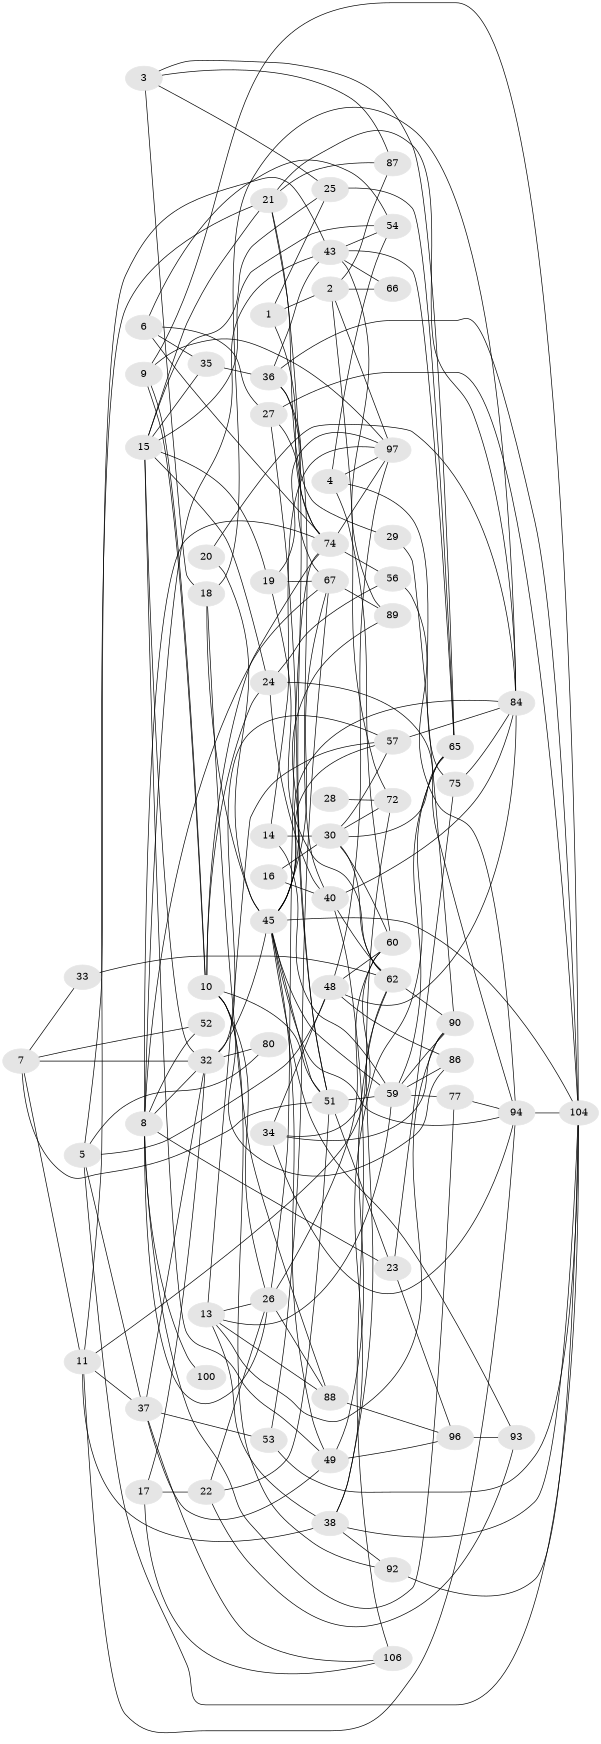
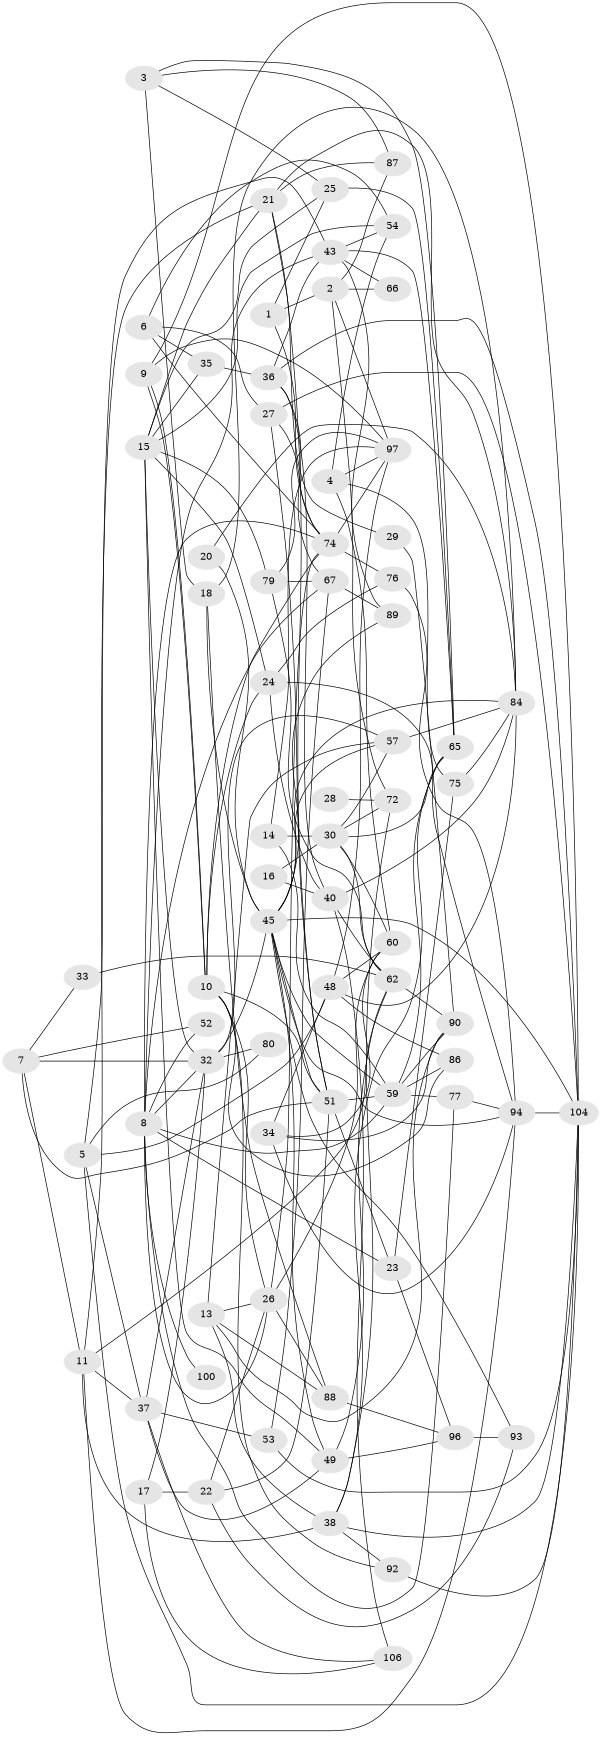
(393, 579) -> (393, 579)
(269, 582) -> (269, 582)
(306, 753) -> none
(348, 1254) -> (267, 1153)
